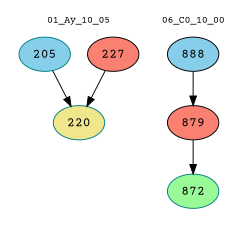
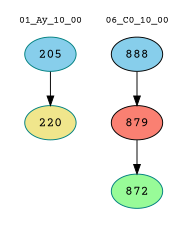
(79, 20) -> (51, 20)
(113, 54) -> none
